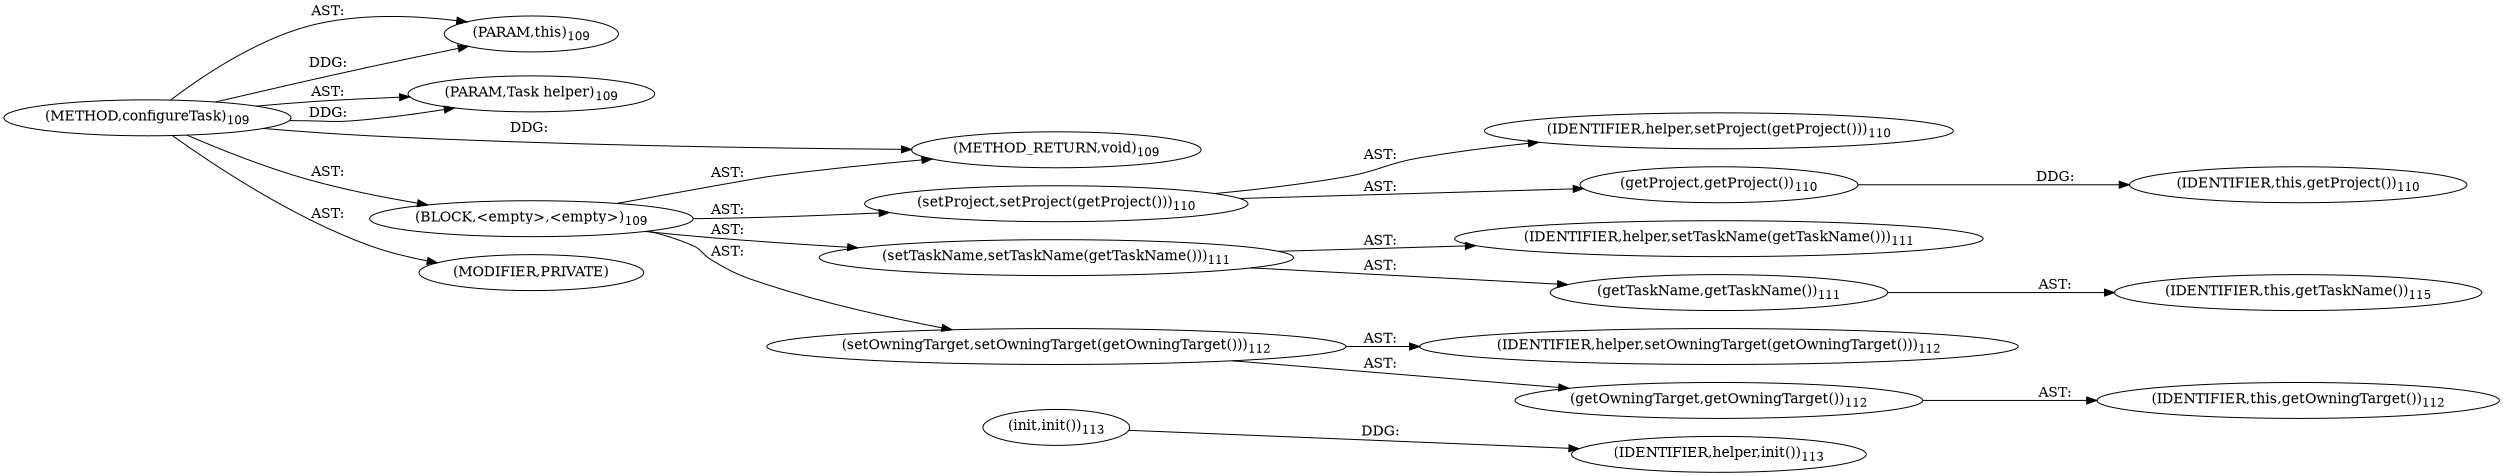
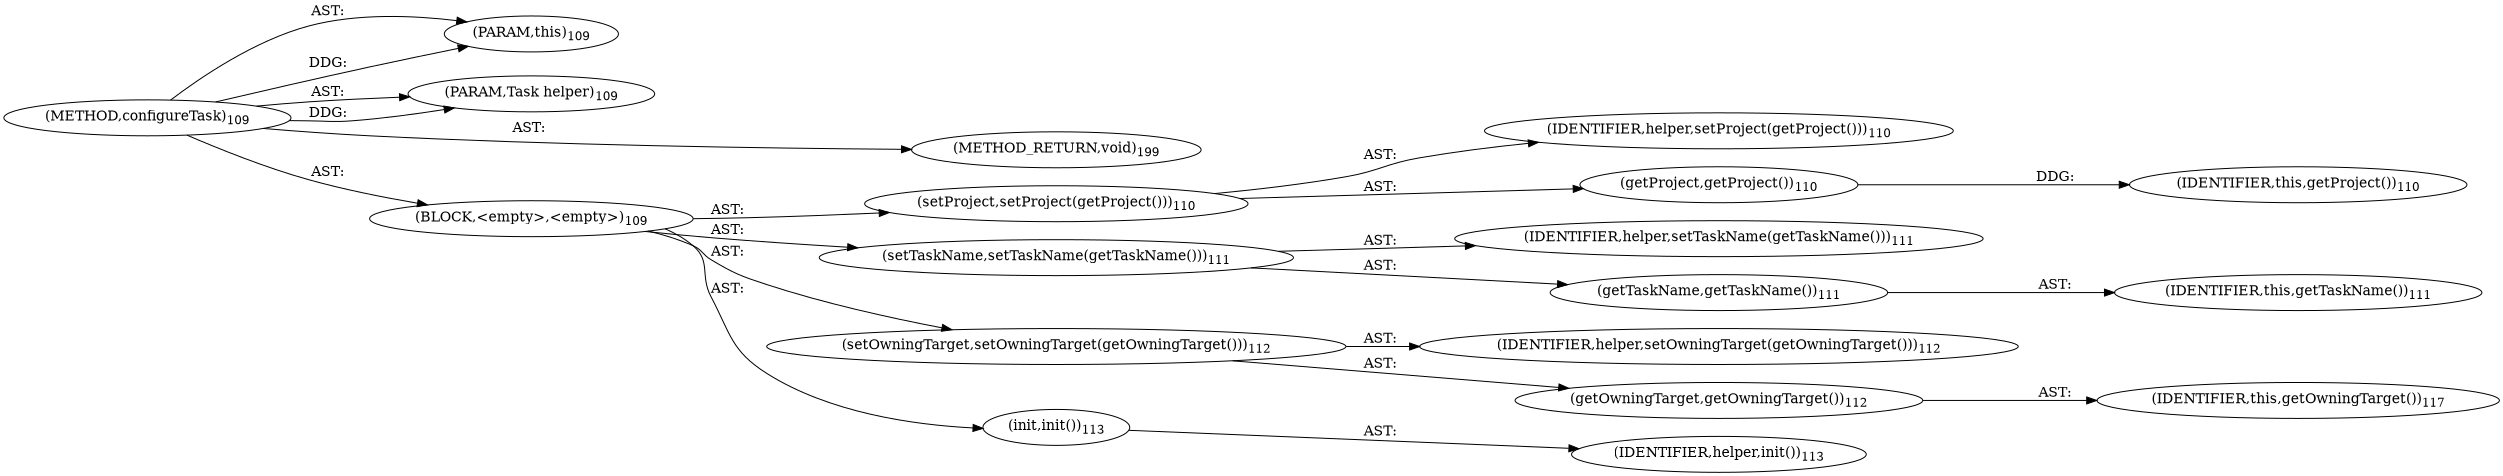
(531, 128) -> (531, 128)
(1148, 148) -> (1148, 148)
(769, 177) -> (780, 381)
(531, 273) -> none
(2420, 291) -> (2420, 291)
(2434, 399) -> (2434, 399)
(1383, 432) -> (1383, 432)
